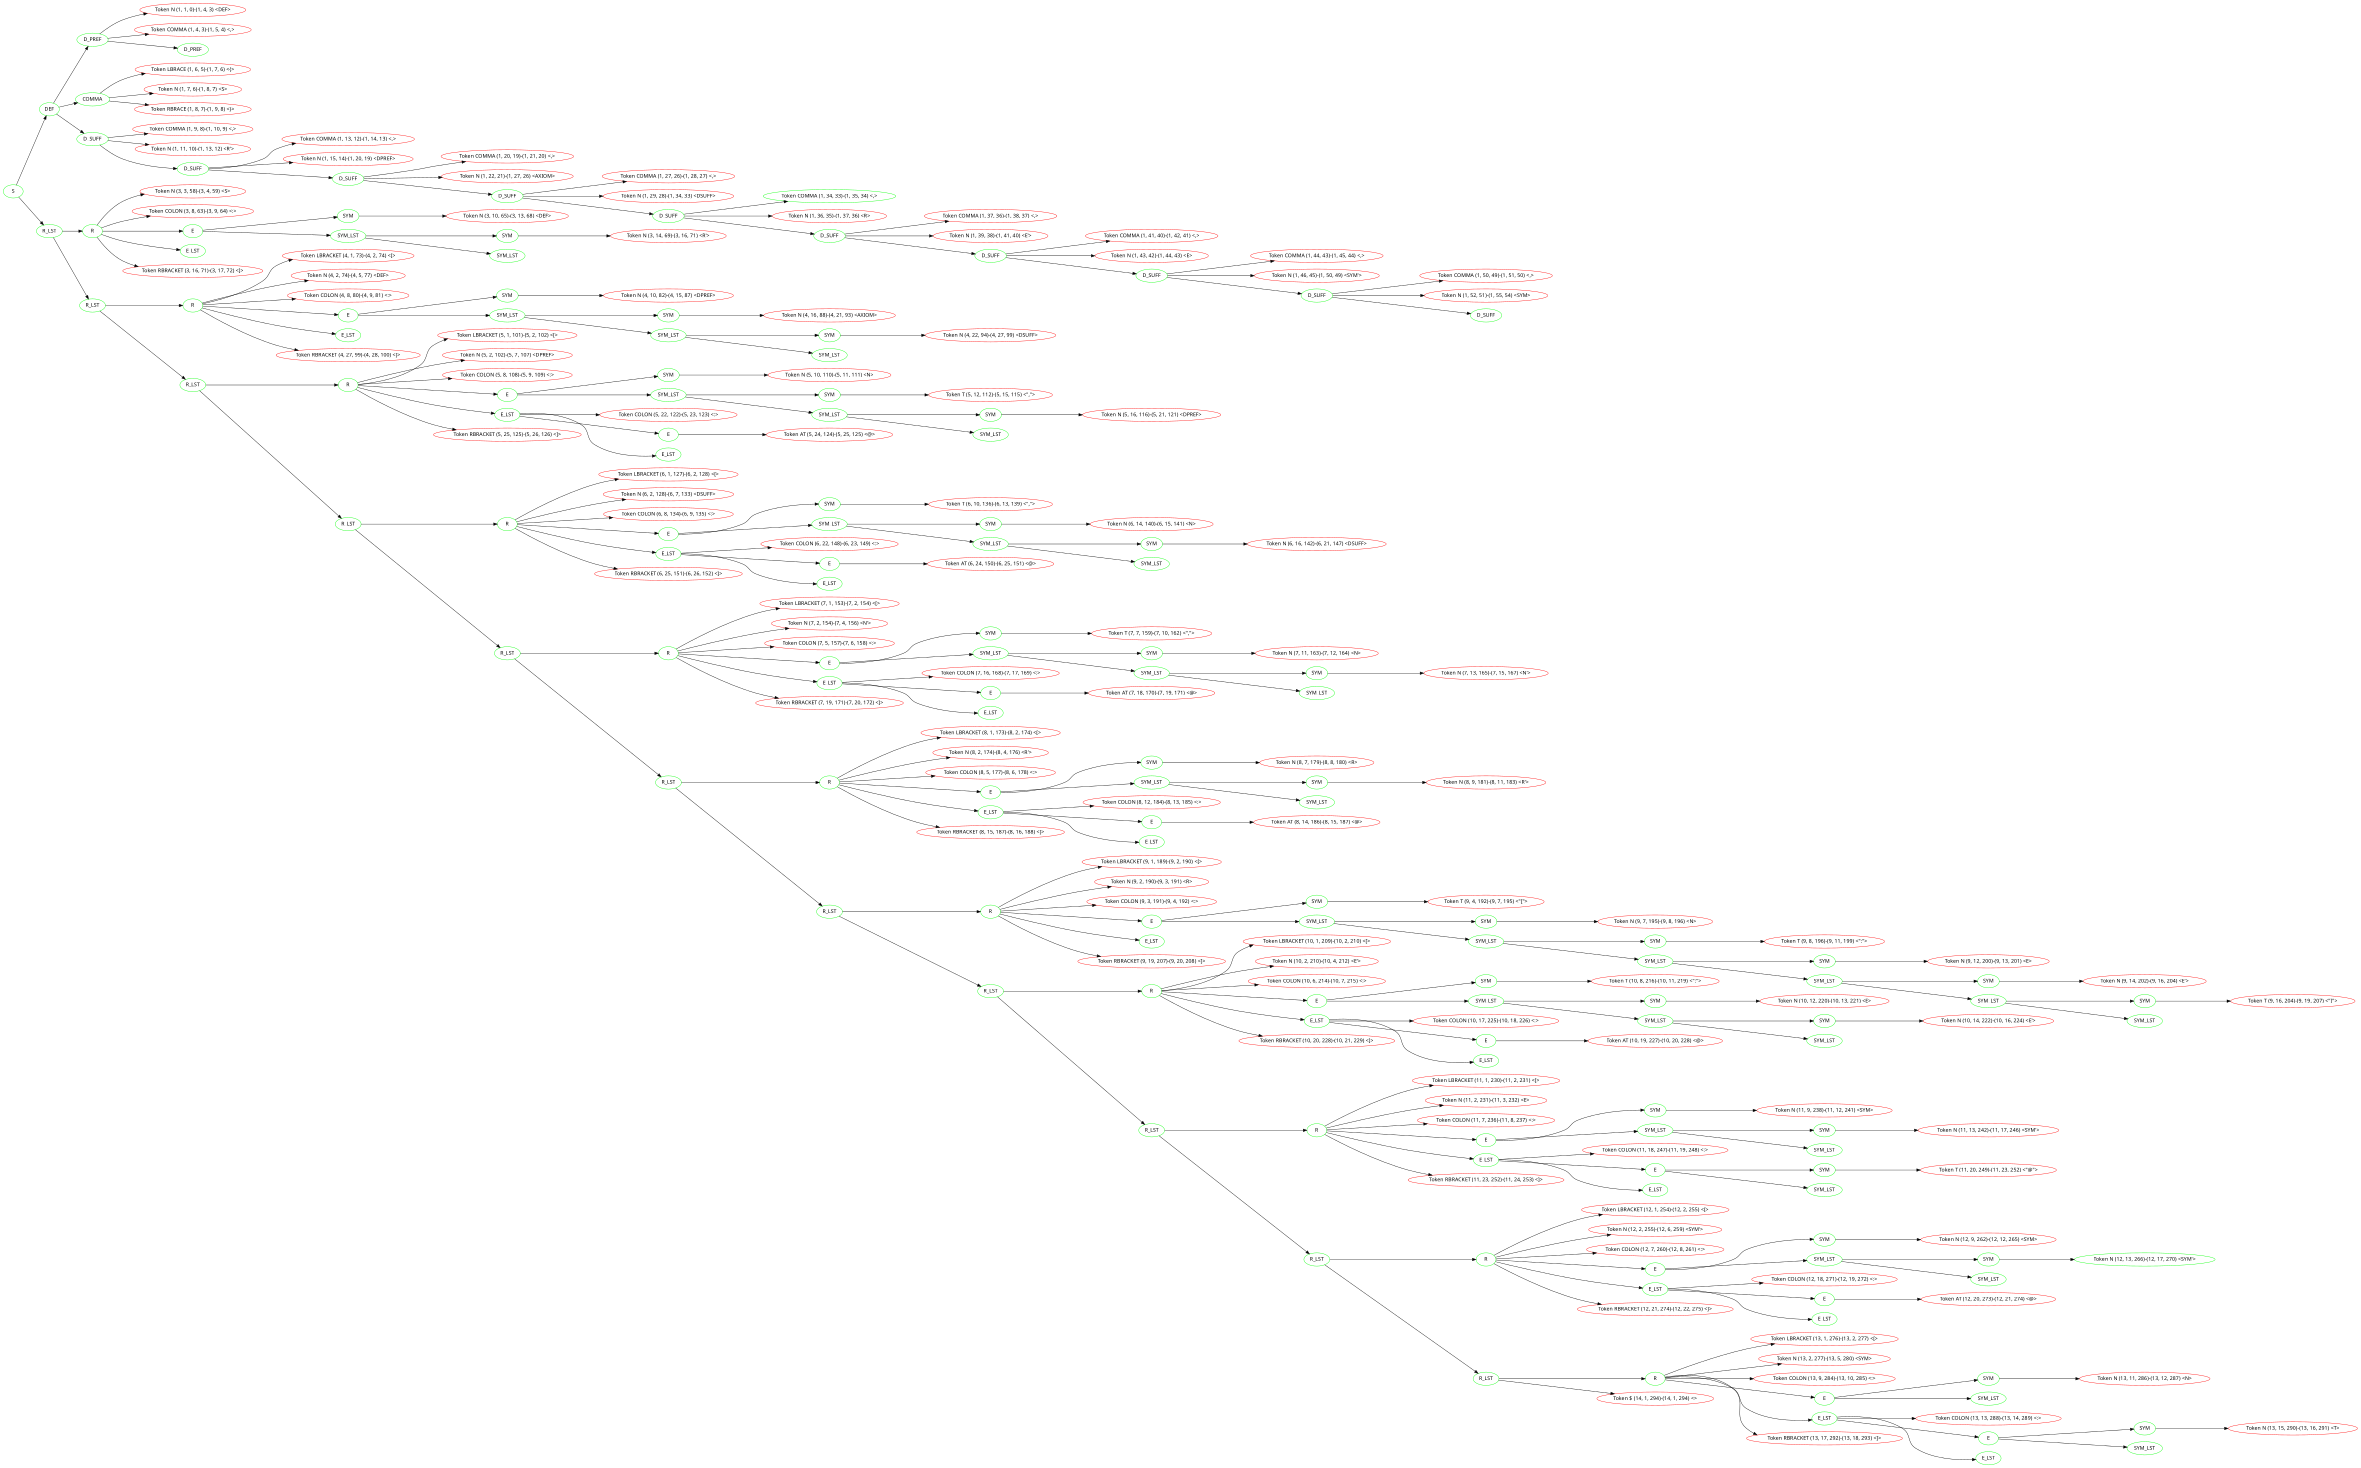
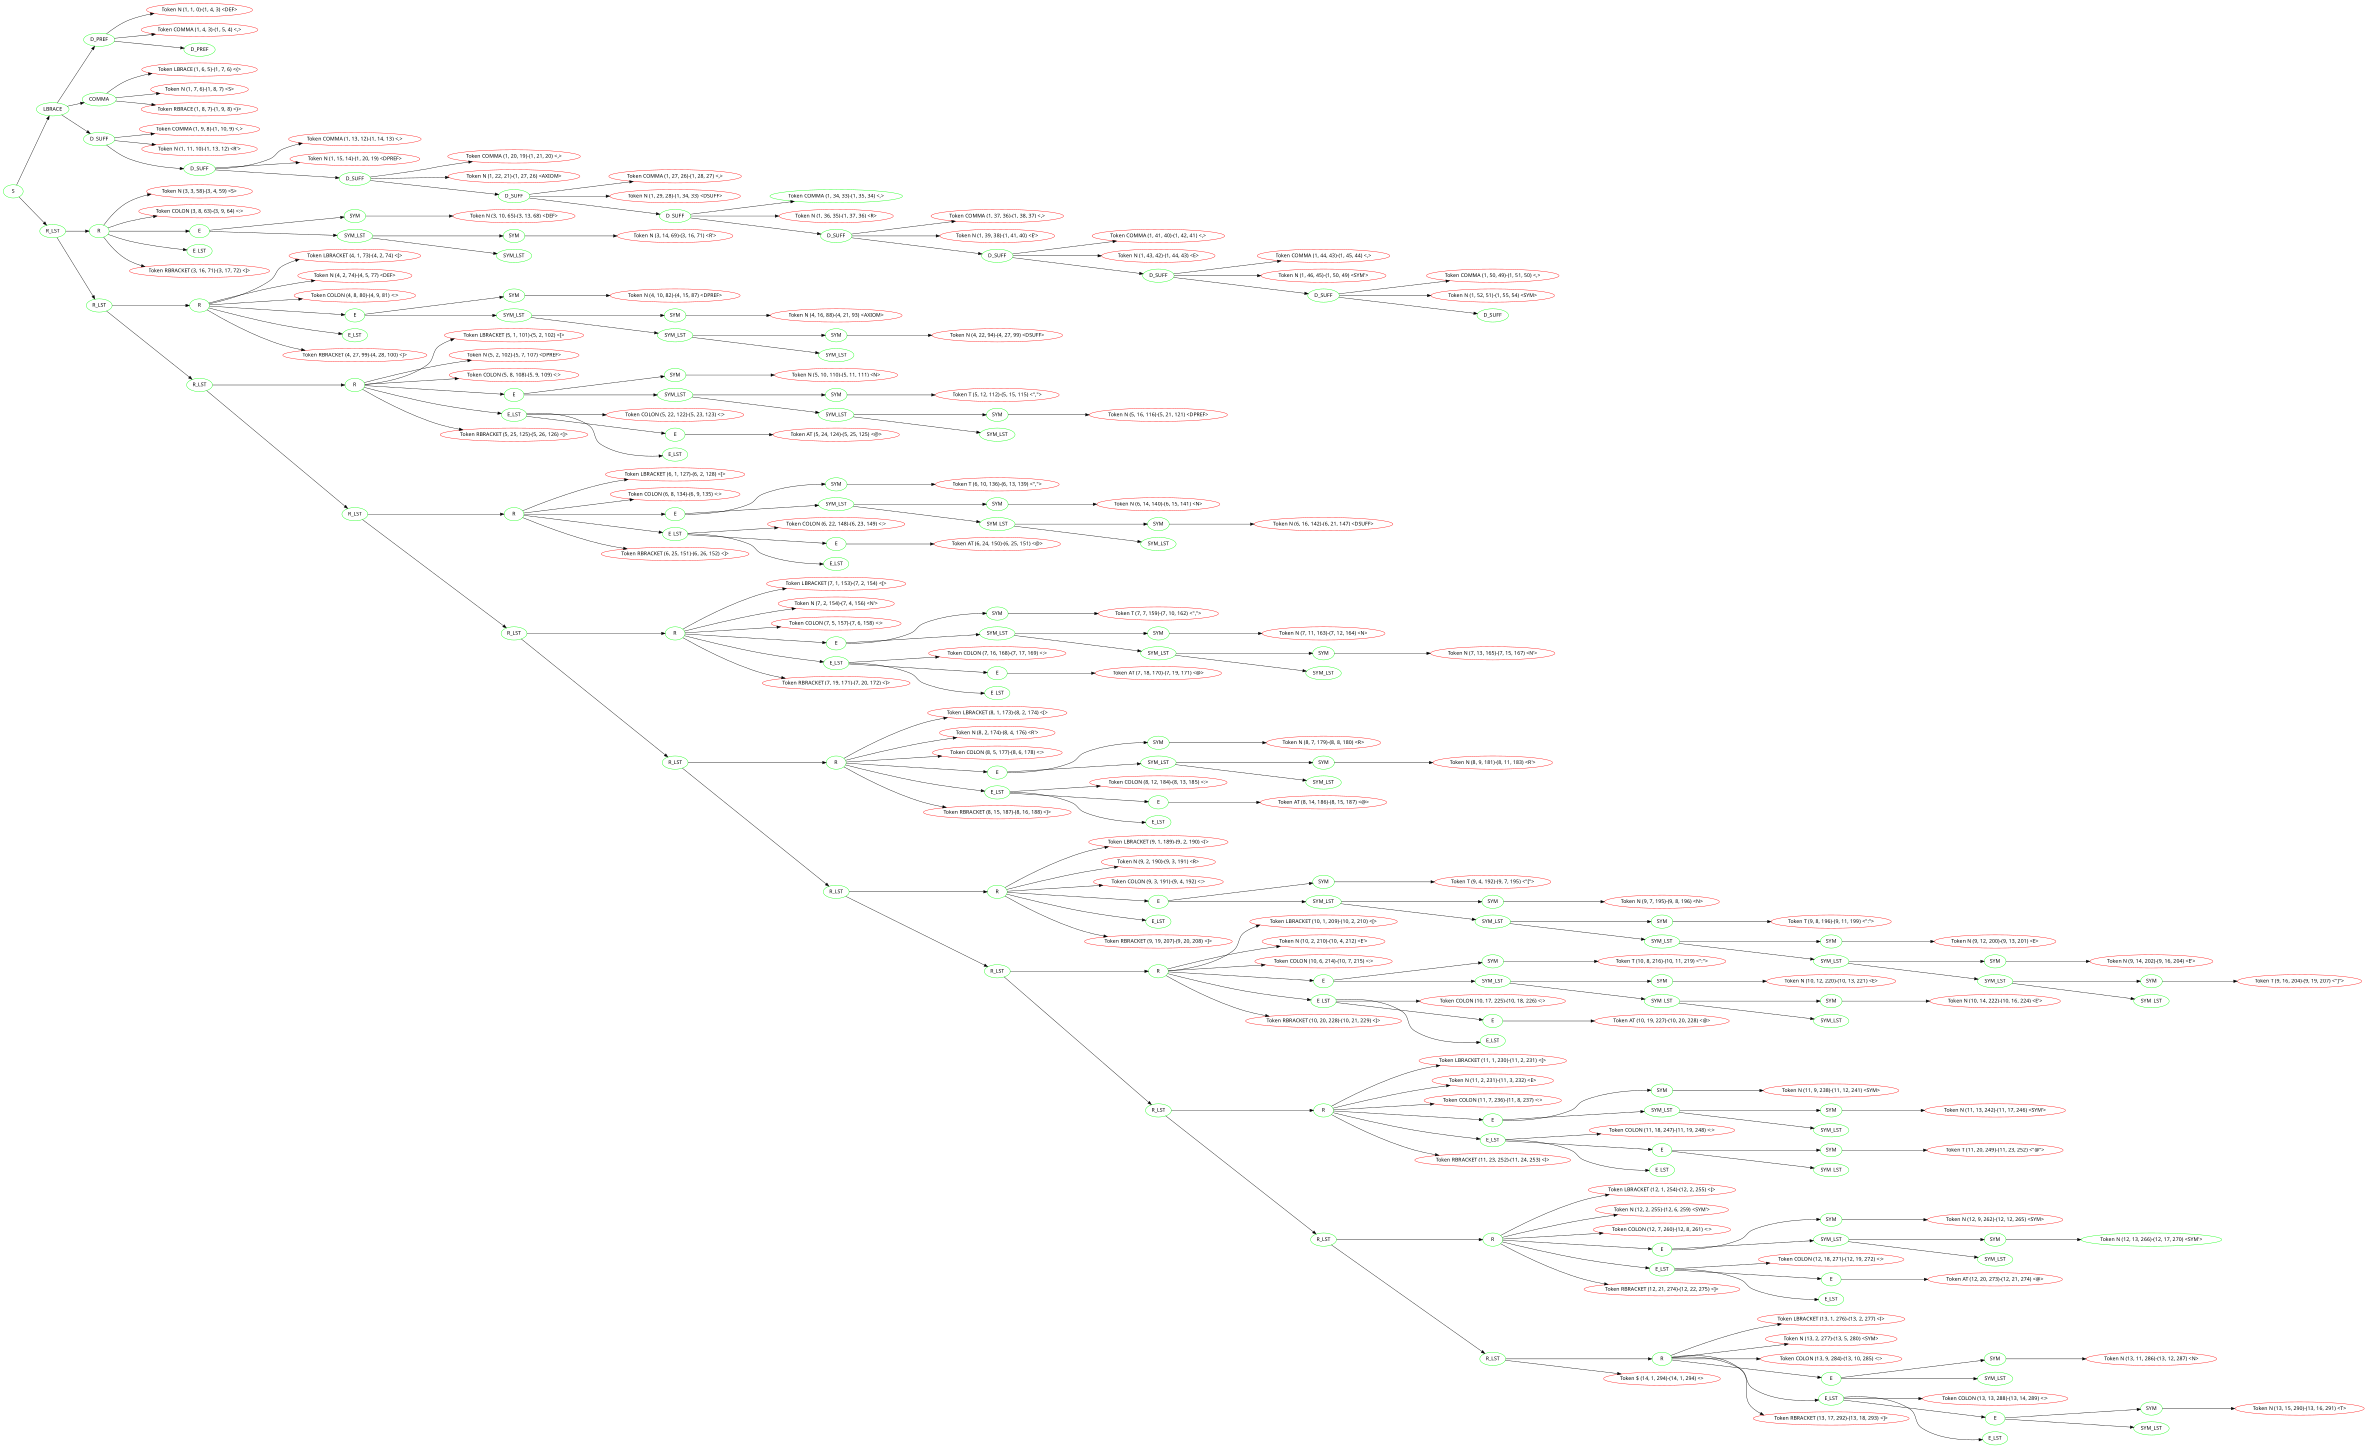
(49, 109) -> (53, 109)
(668, 494) -> none
